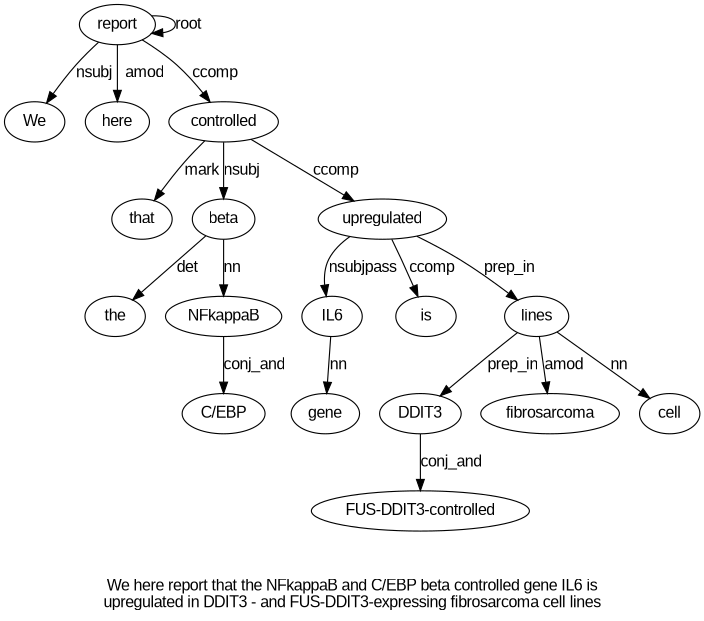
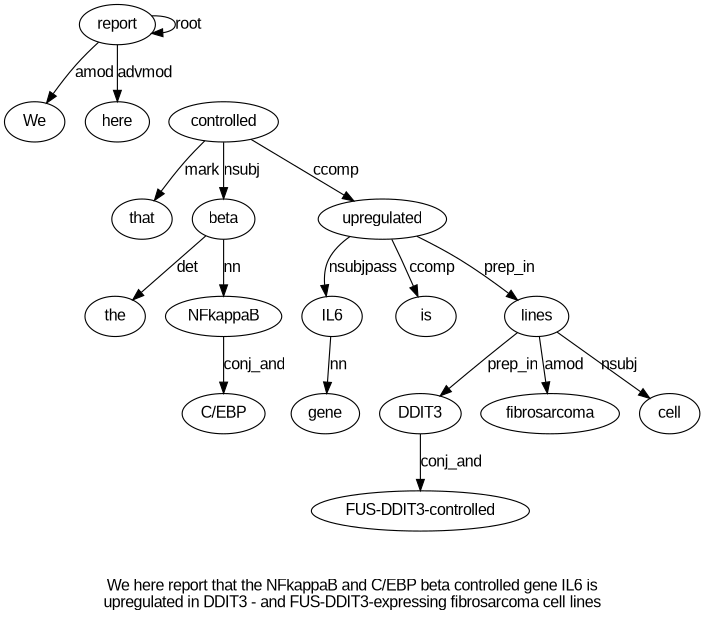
(175, 63) -> none
(94, 73) -> (94, 73)
(145, 73) -> (145, 73)
(619, 365) -> (619, 365)
